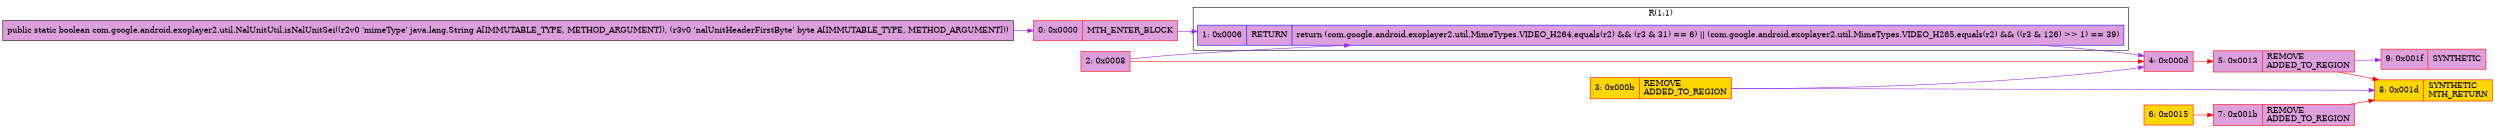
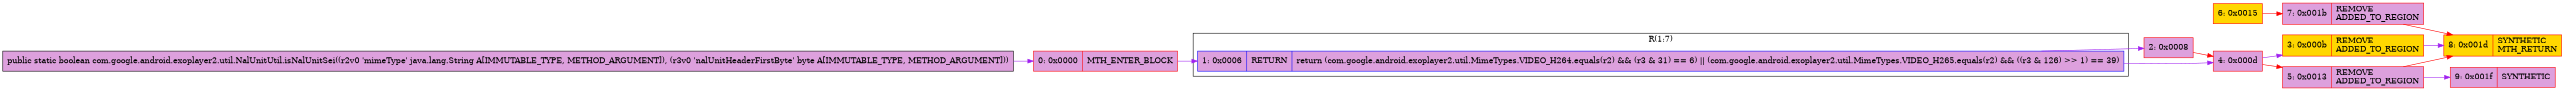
(1661, 14) -> (1661, 40)
(1189, 54) -> (2090, 50)
(1935, 84) -> (2270, 57)
